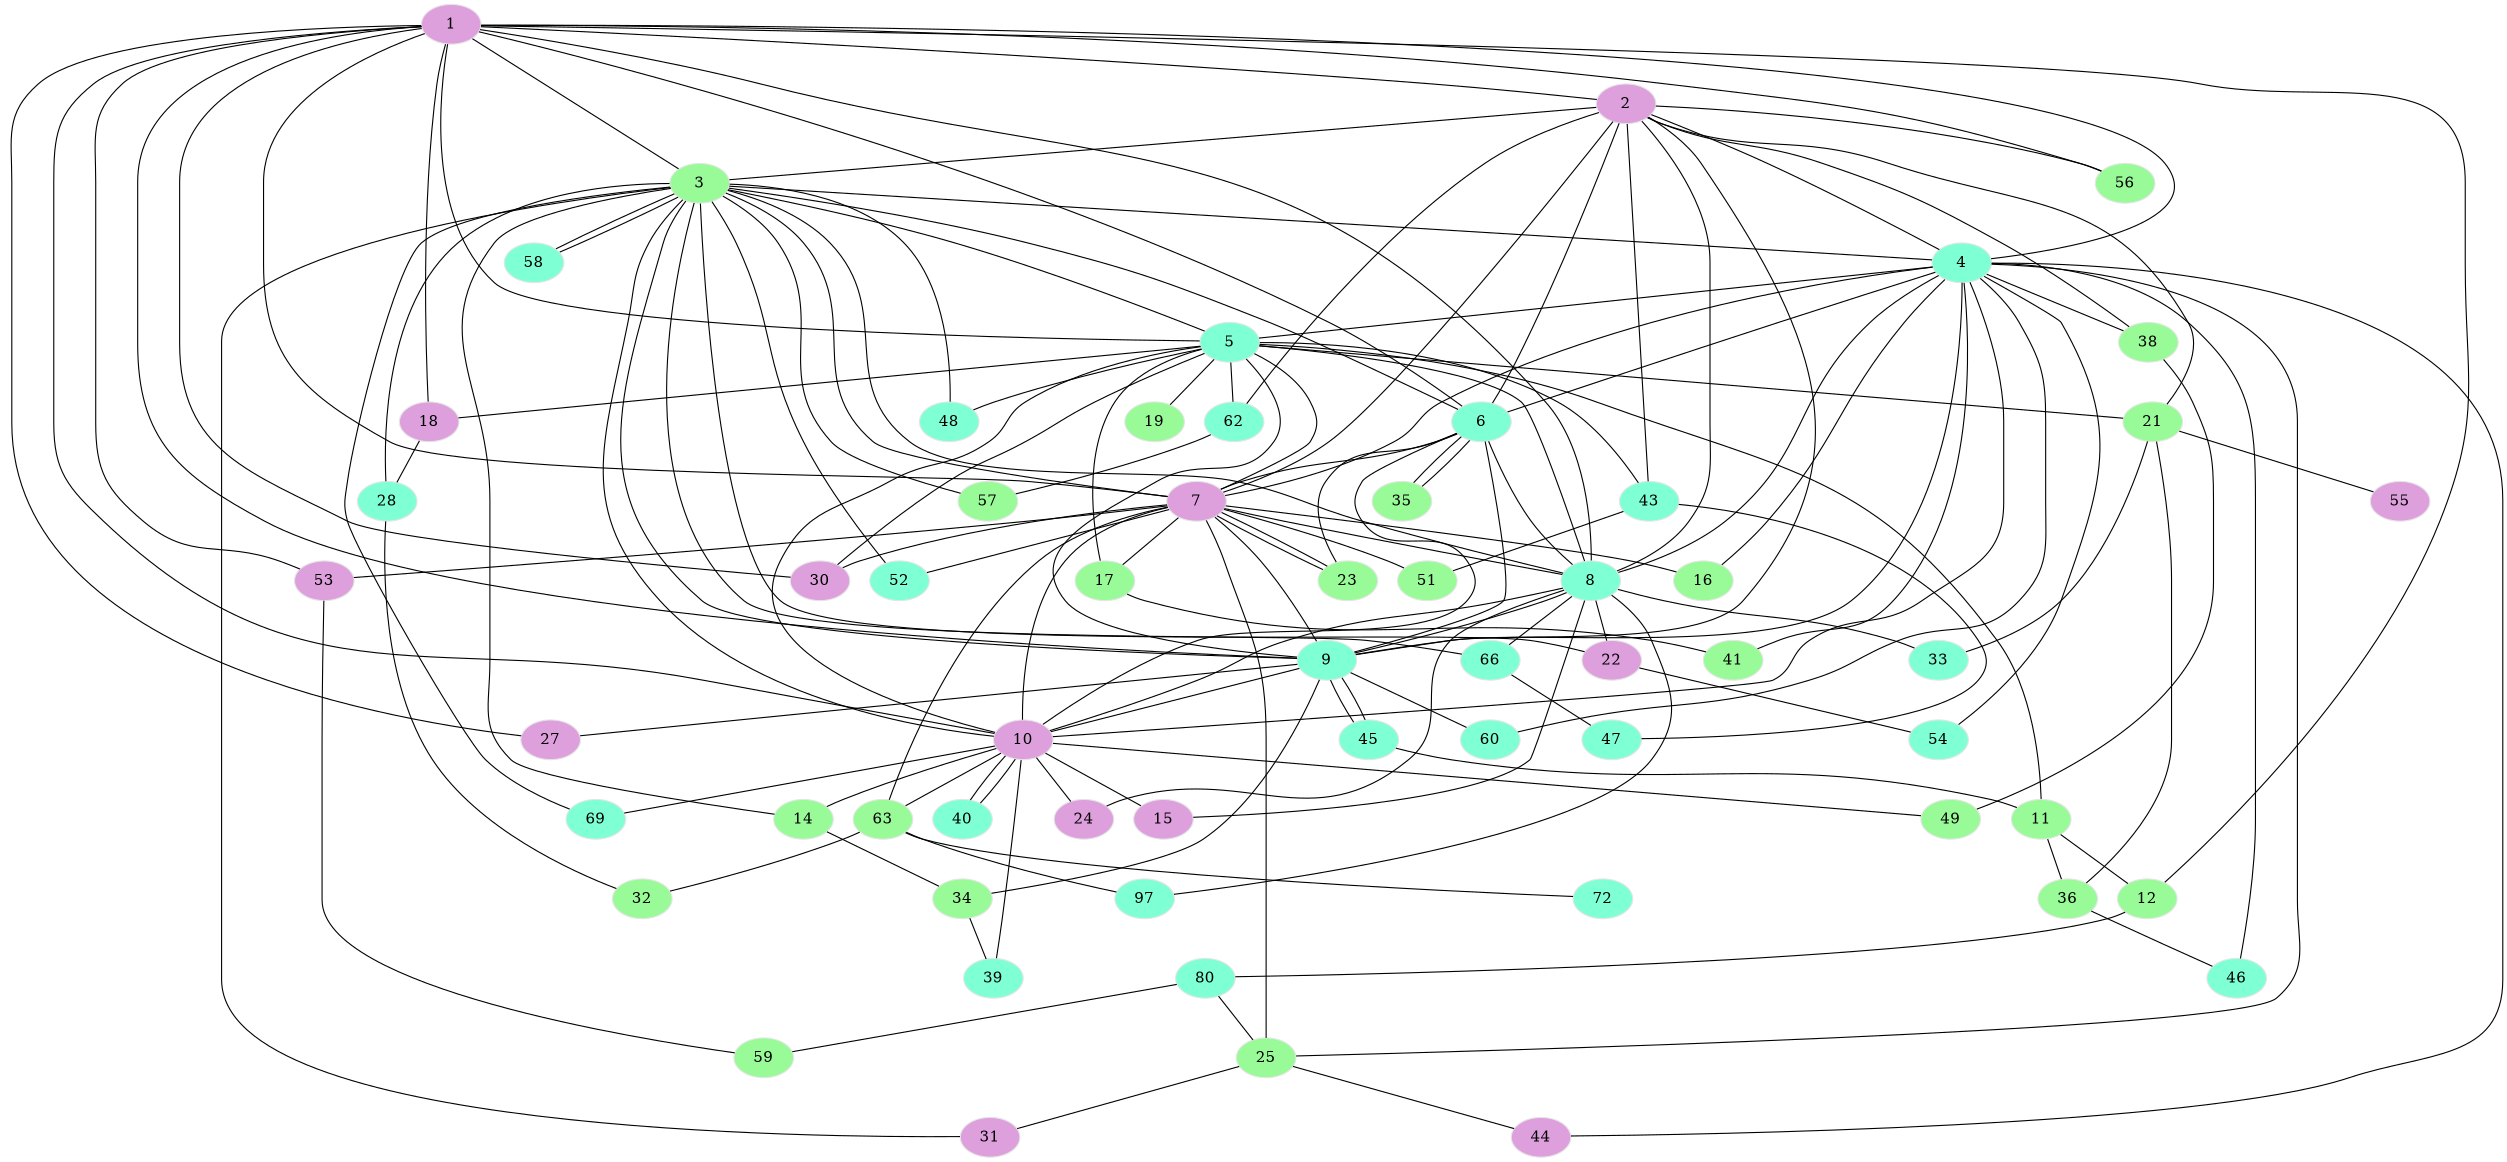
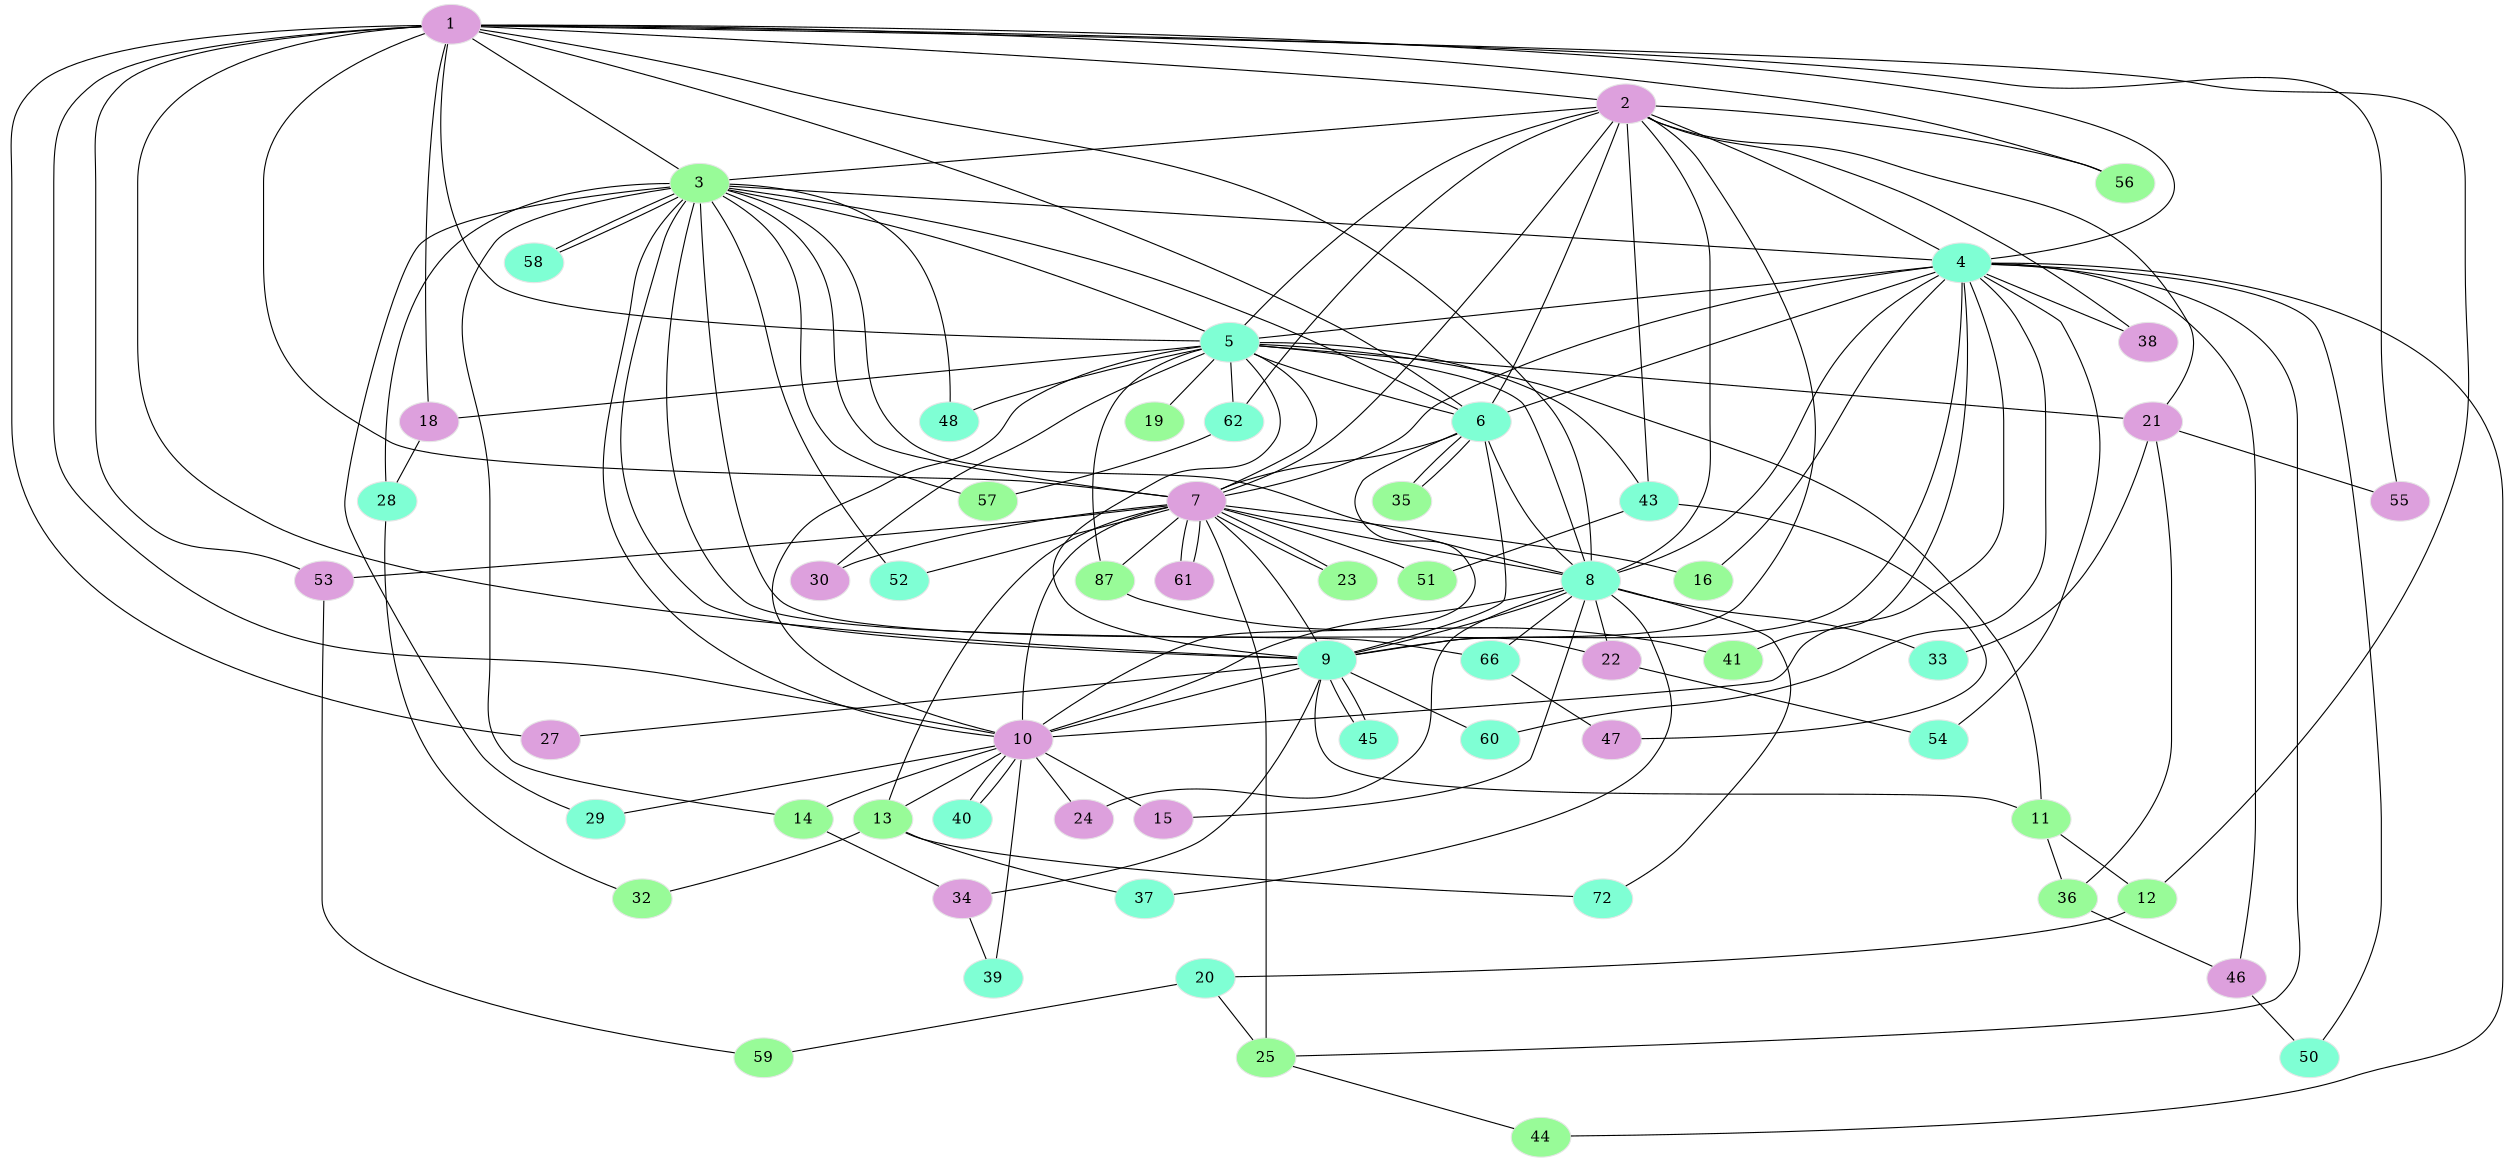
none -> (1404, 188)
(2148, 342) -> (2148, 342)
(2153, 422) -> (2153, 422)
(203, 428) -> (1783, 64)
(1330, 477) -> (1353, 387)
(1105, 581) -> (1105, 581)
none -> (1184, 581)
none -> (1786, 712)
(1612, 740) -> (1612, 740)
(1707, 774) -> (1630, 793)
(596, 819) -> (596, 819)
(883, 819) -> (883, 819)
(1951, 819) -> none
(962, 899) -> (962, 899)
(1145, 899) -> (1145, 899)
(1205, 978) -> (1205, 978)
(2237, 978) -> (2237, 978)
none -> (2310, 1058)
(990, 1137) -> none
(1541, 1137) -> (1541, 1137)
